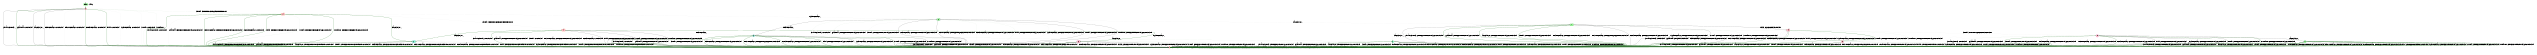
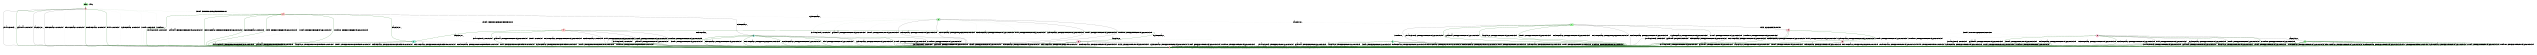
(845, 20) -> (524, 16)
(1399, 36) -> (1399, 36)
